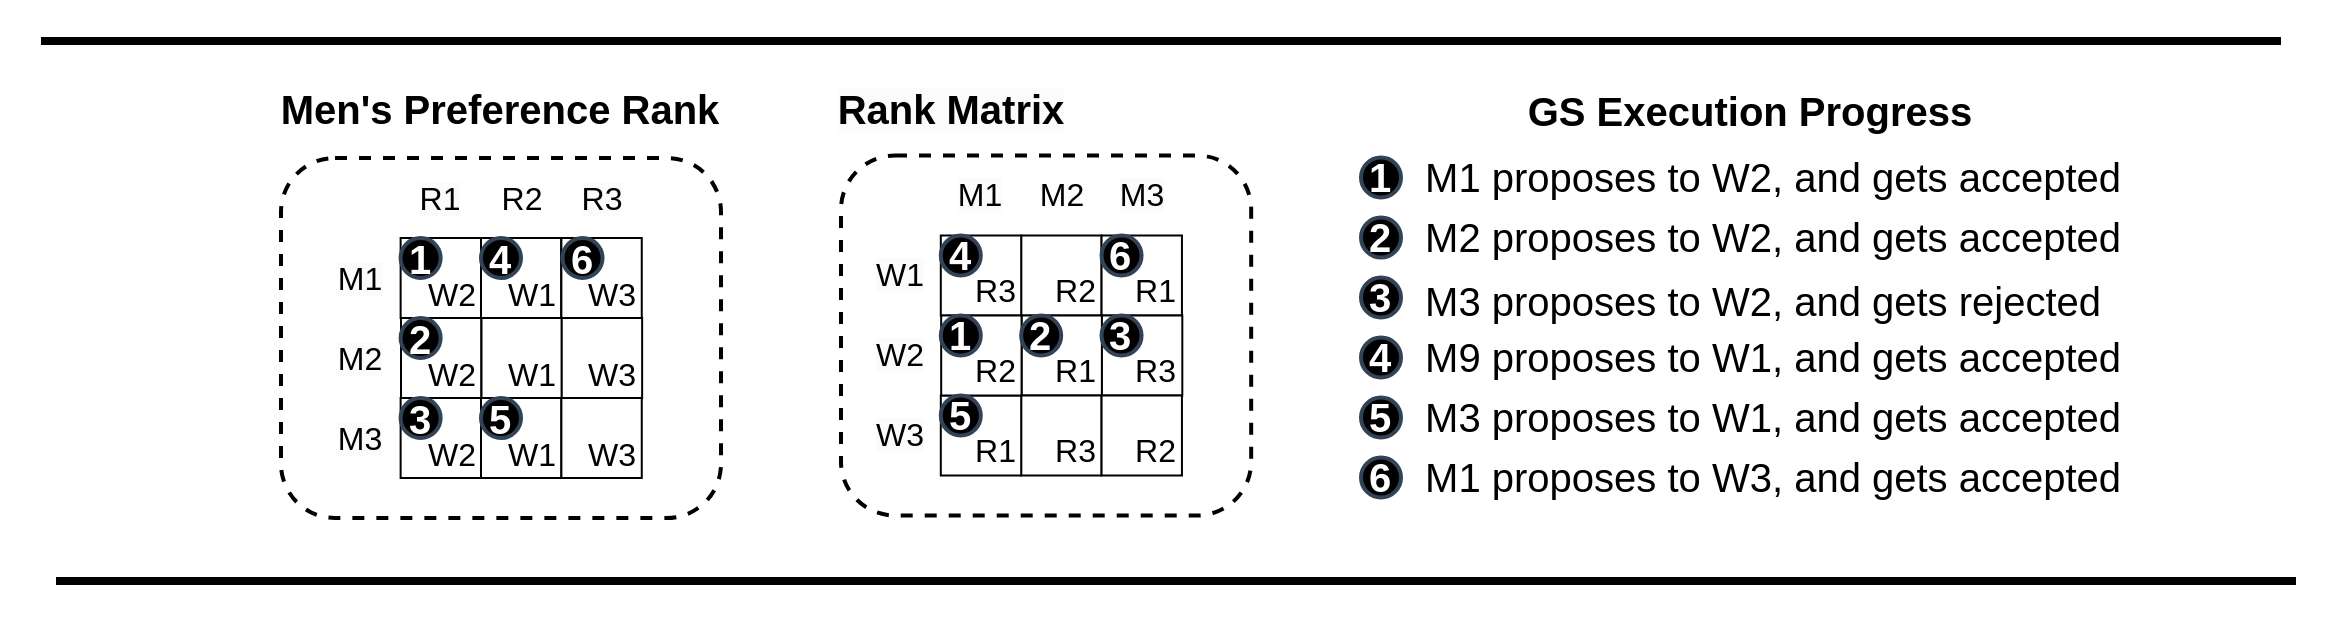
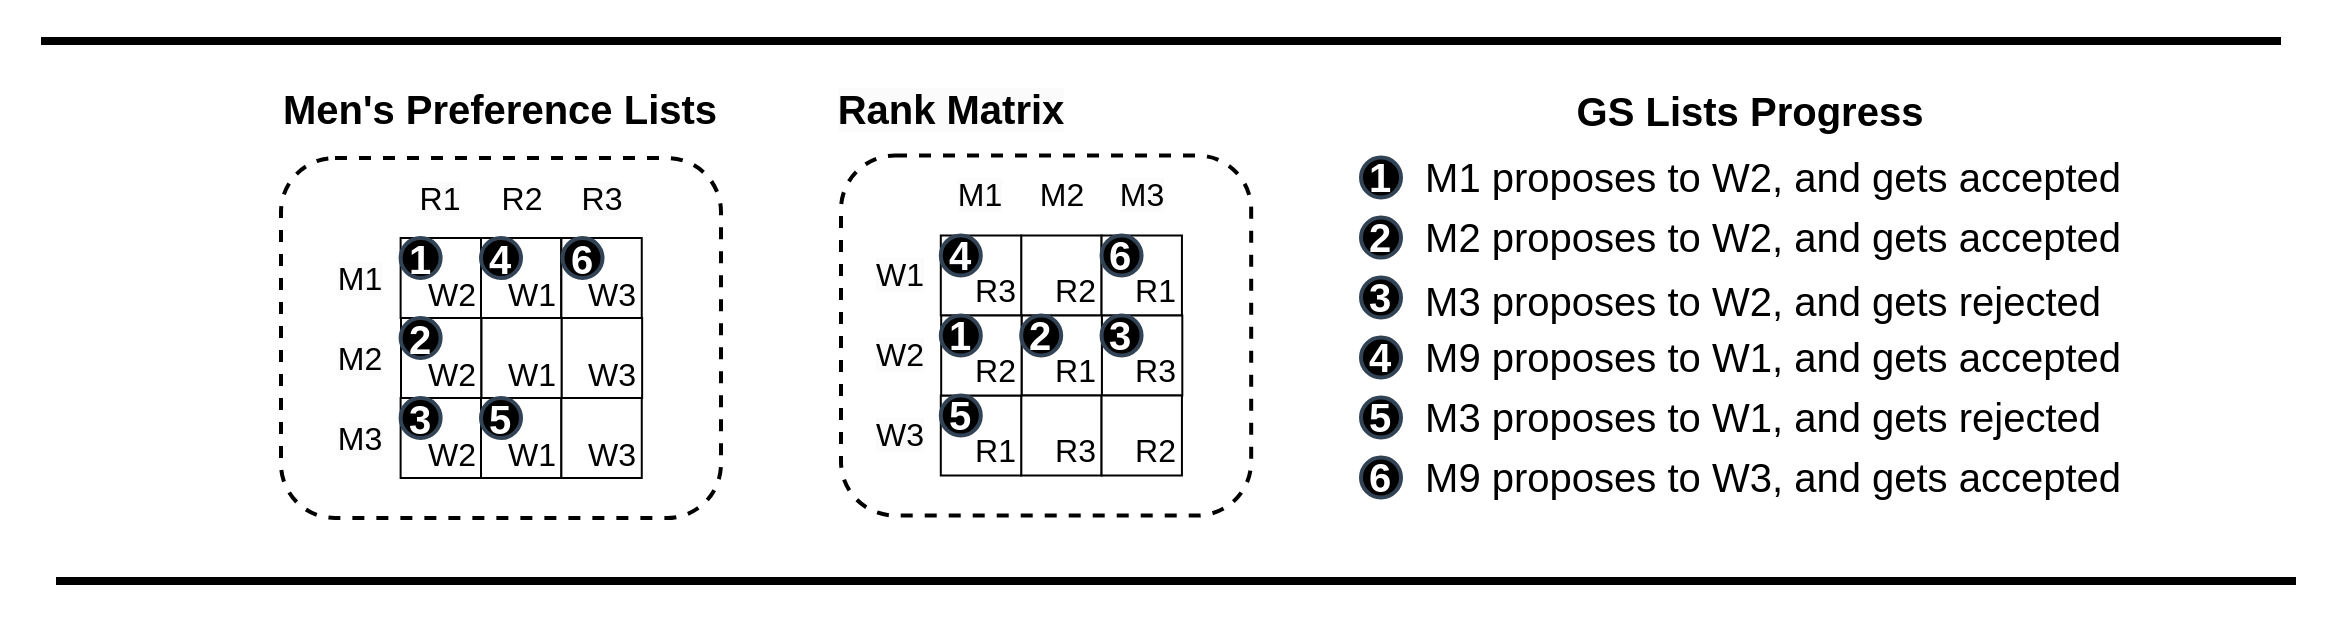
(501, 109) -> (501, 109)
(1751, 111) -> (1751, 111)
(1778, 417) -> (1778, 417)
(1778, 477) -> (1778, 477)
